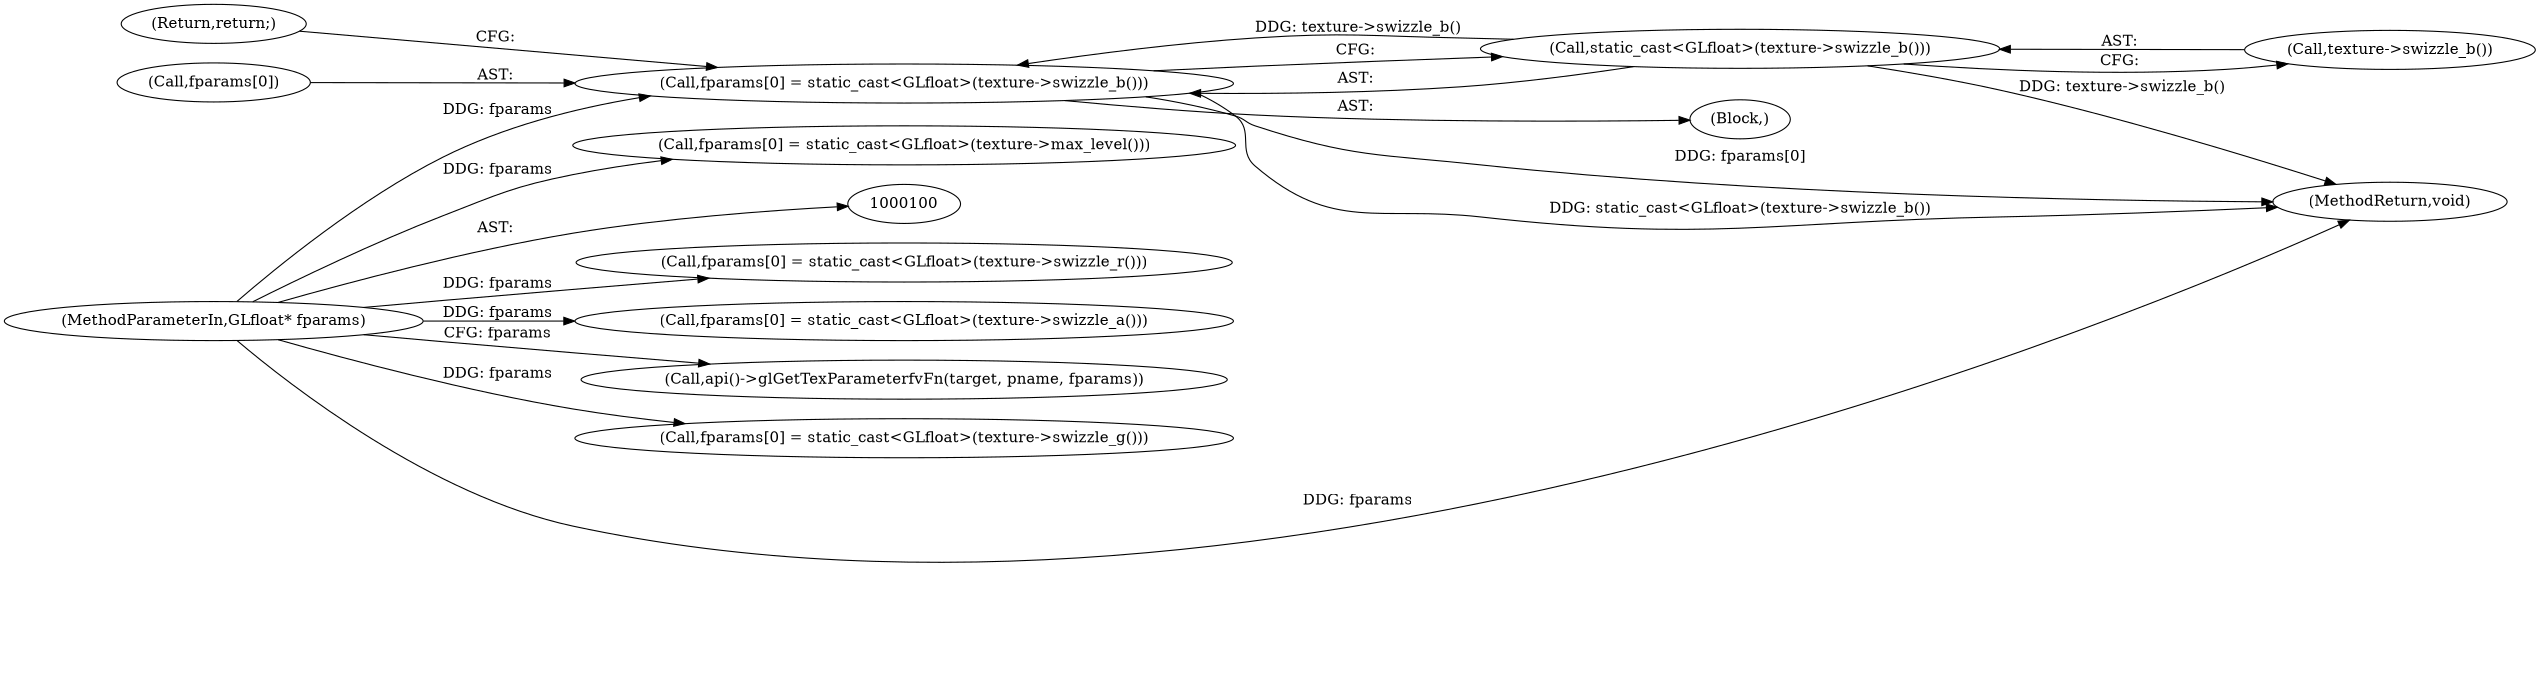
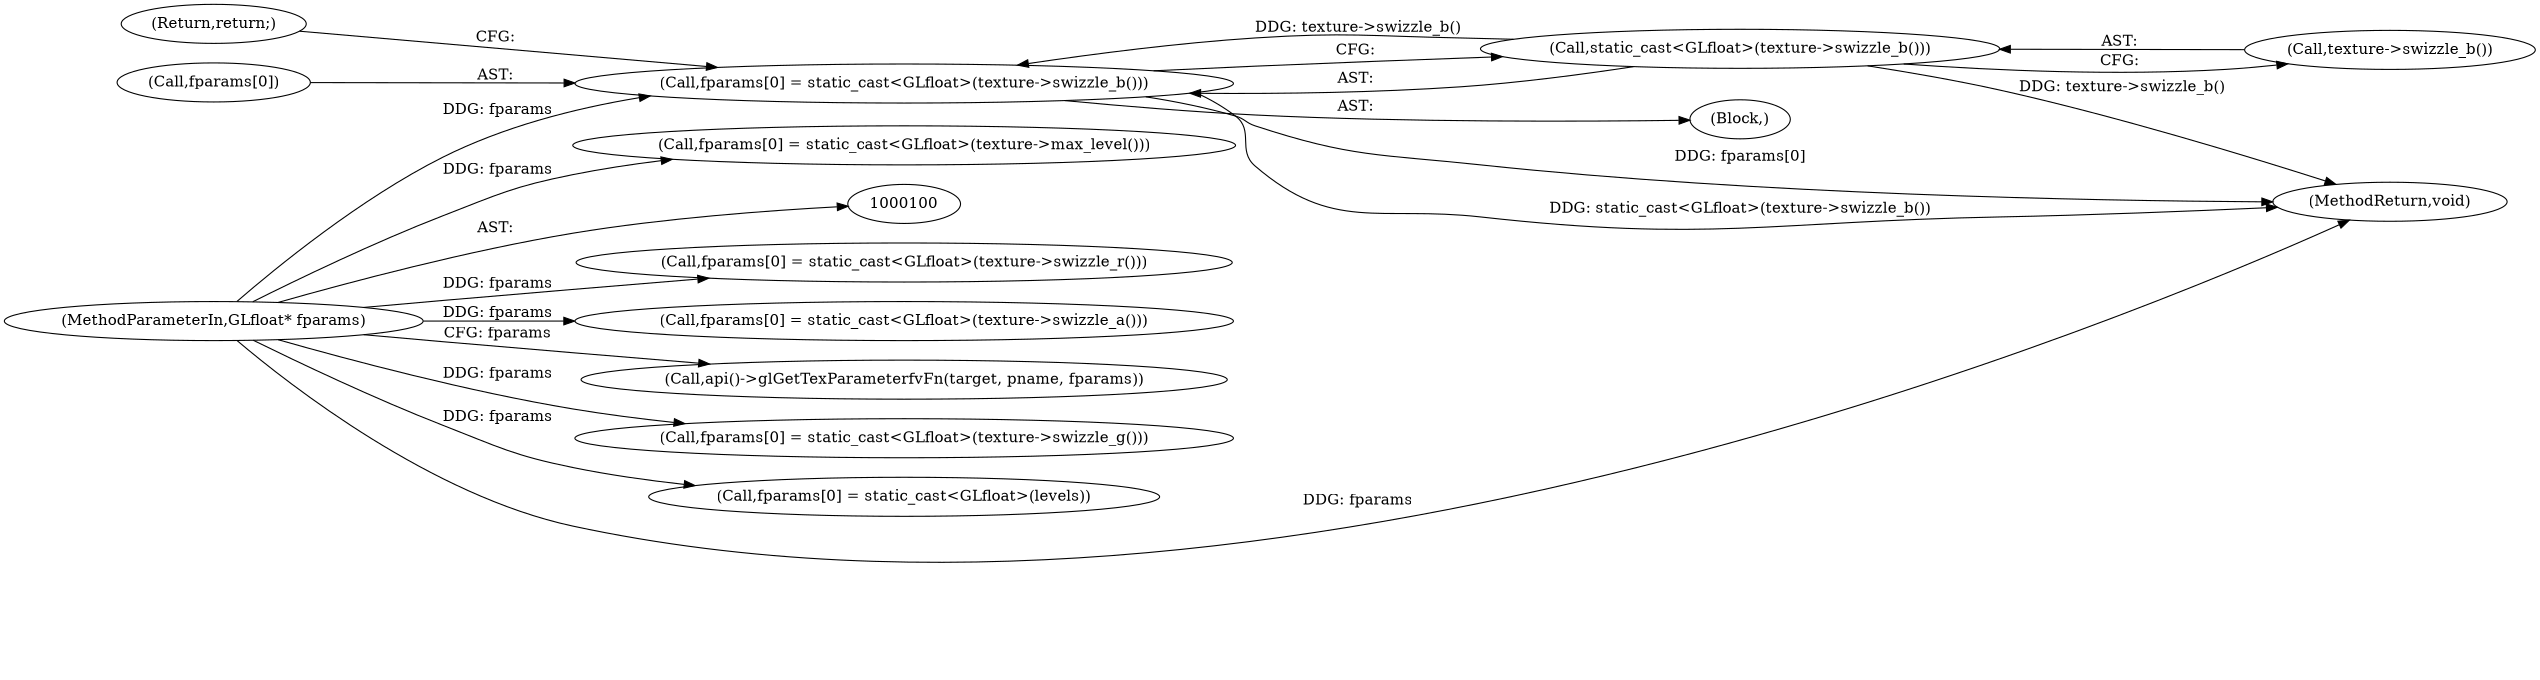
none -> (904, 497)
